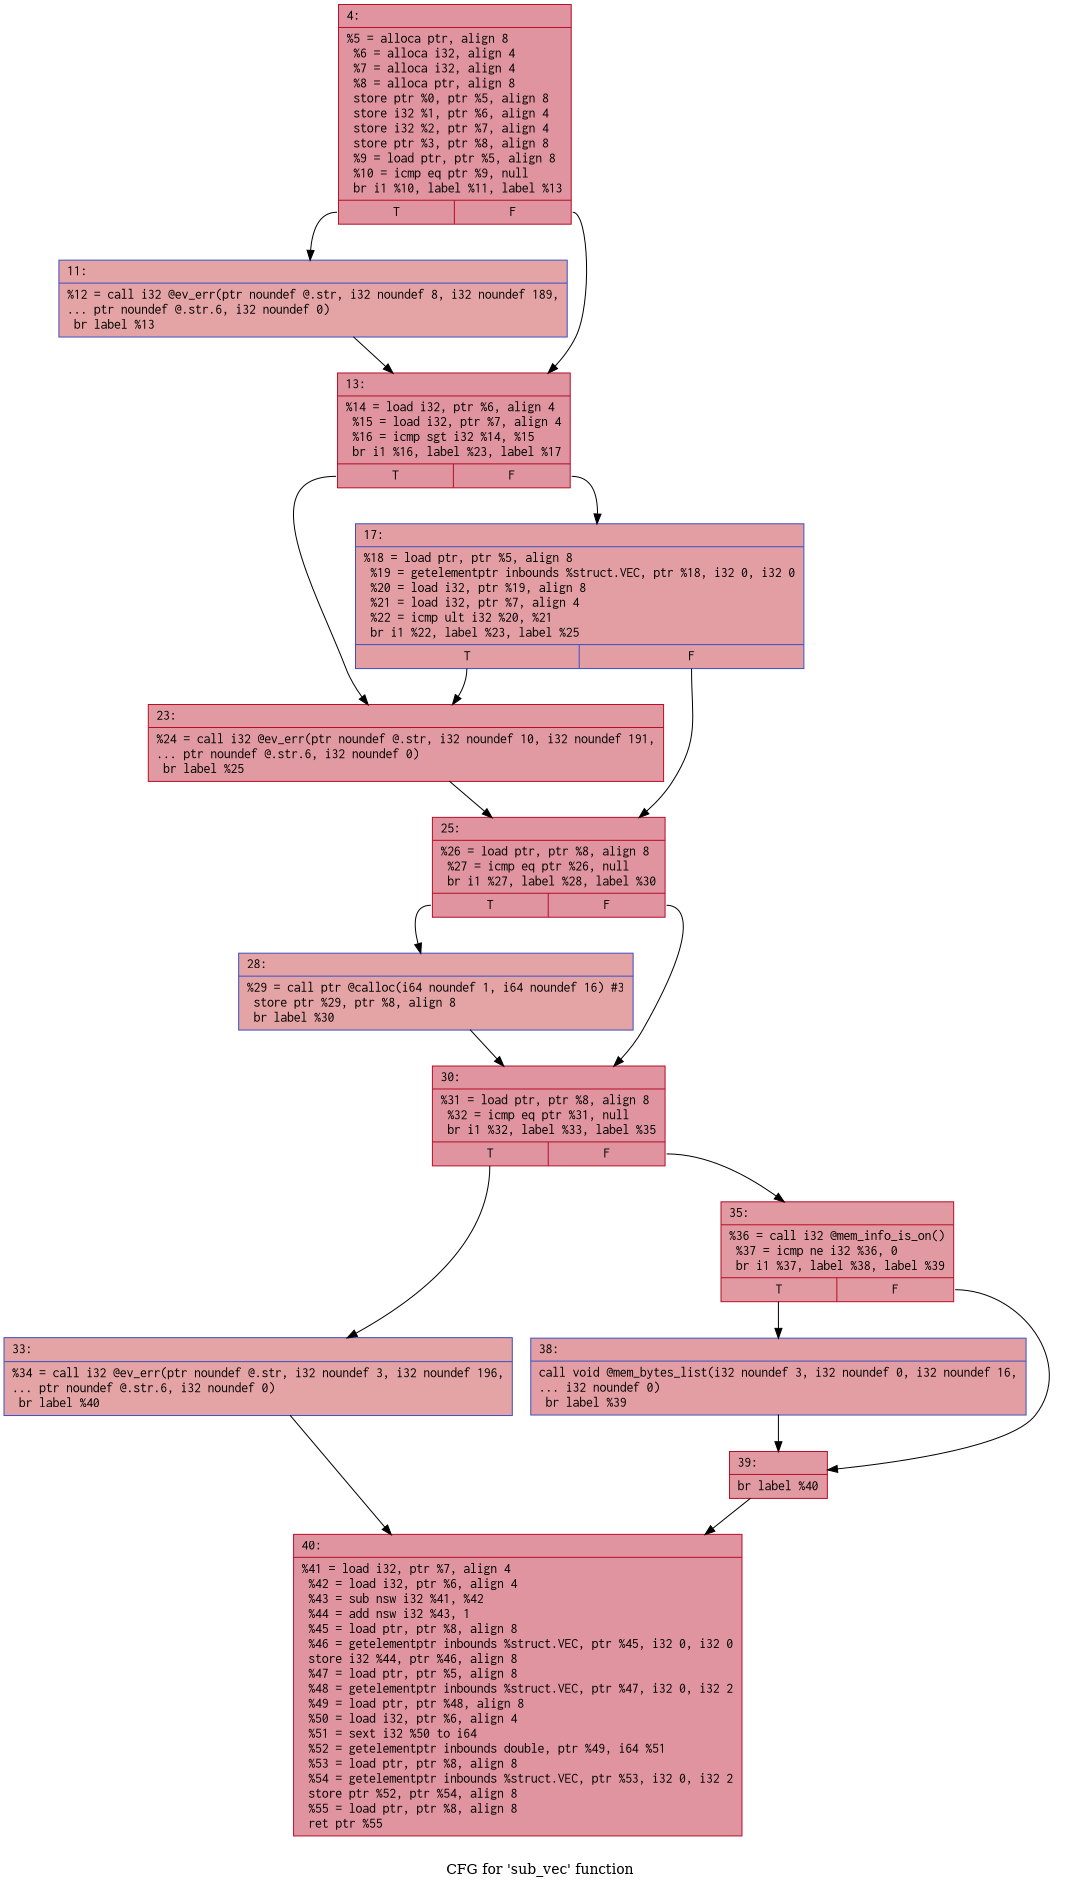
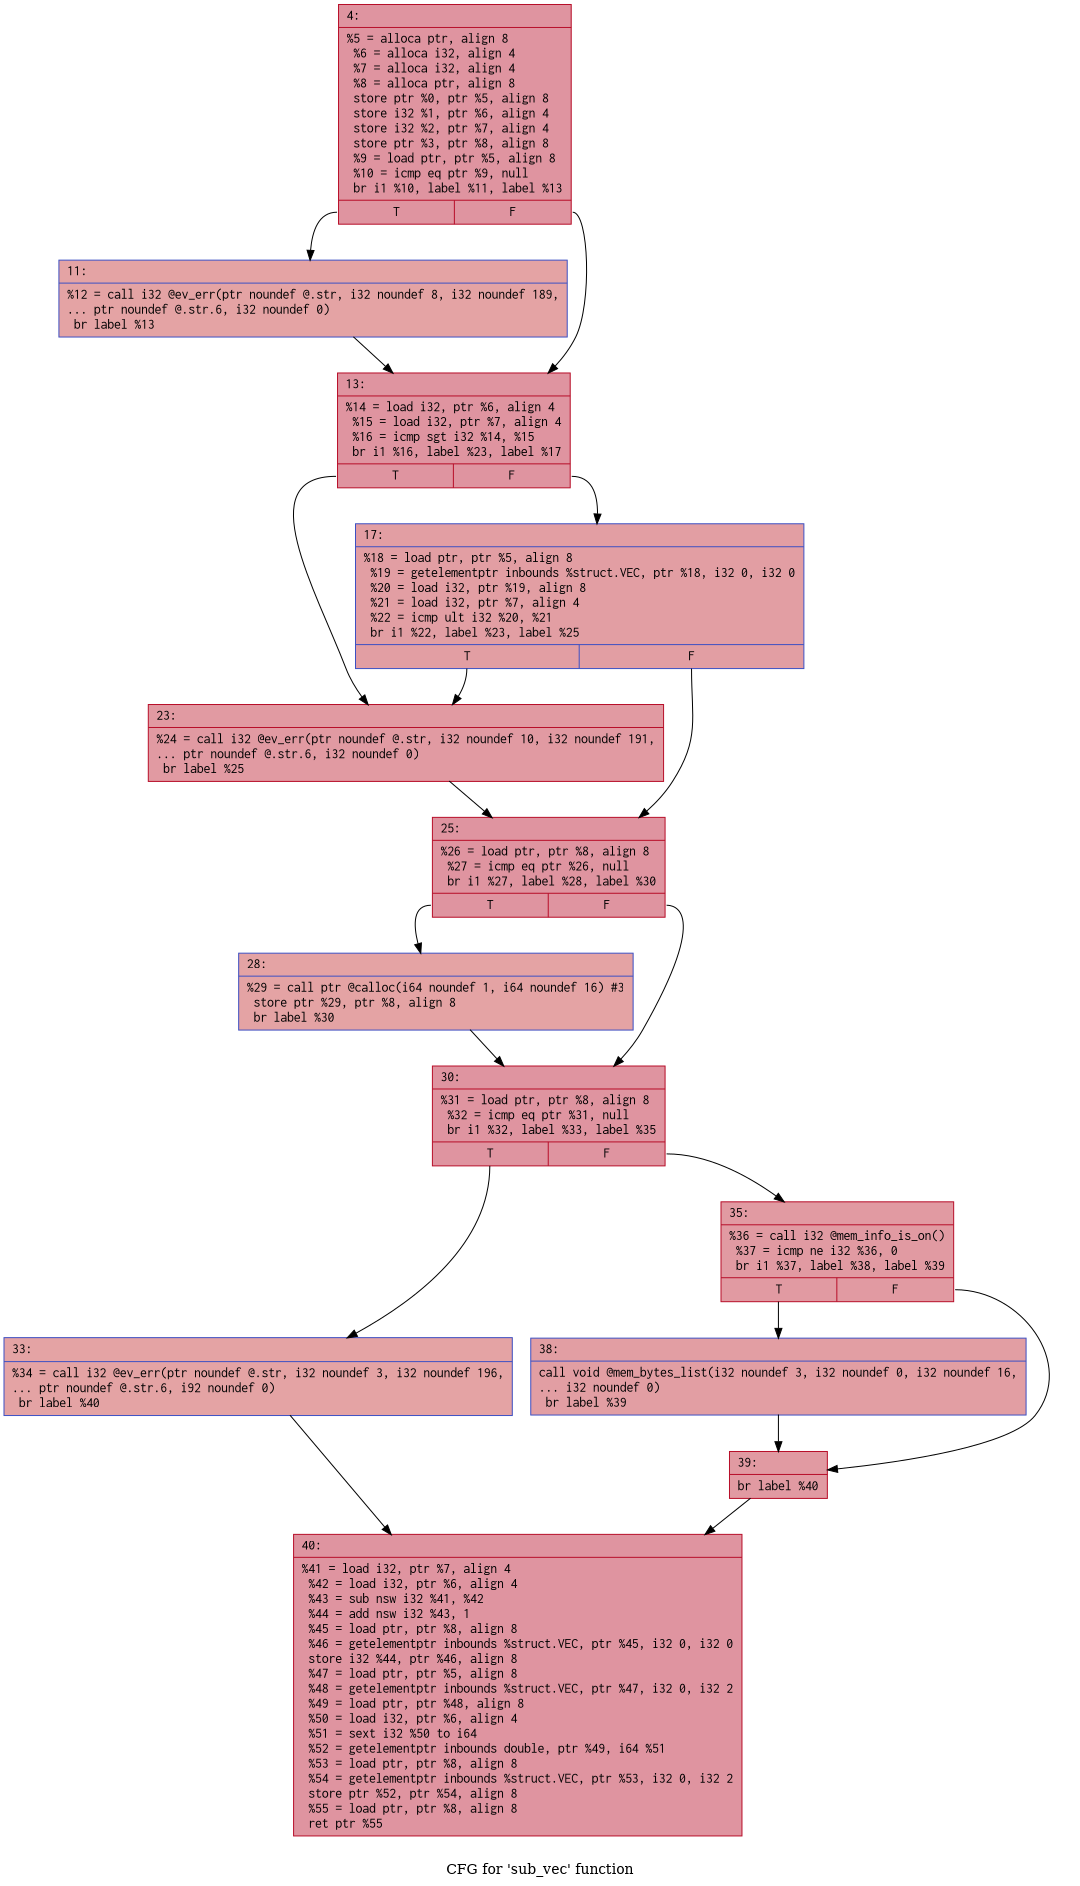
(144, 1388) -> (144, 1388)
